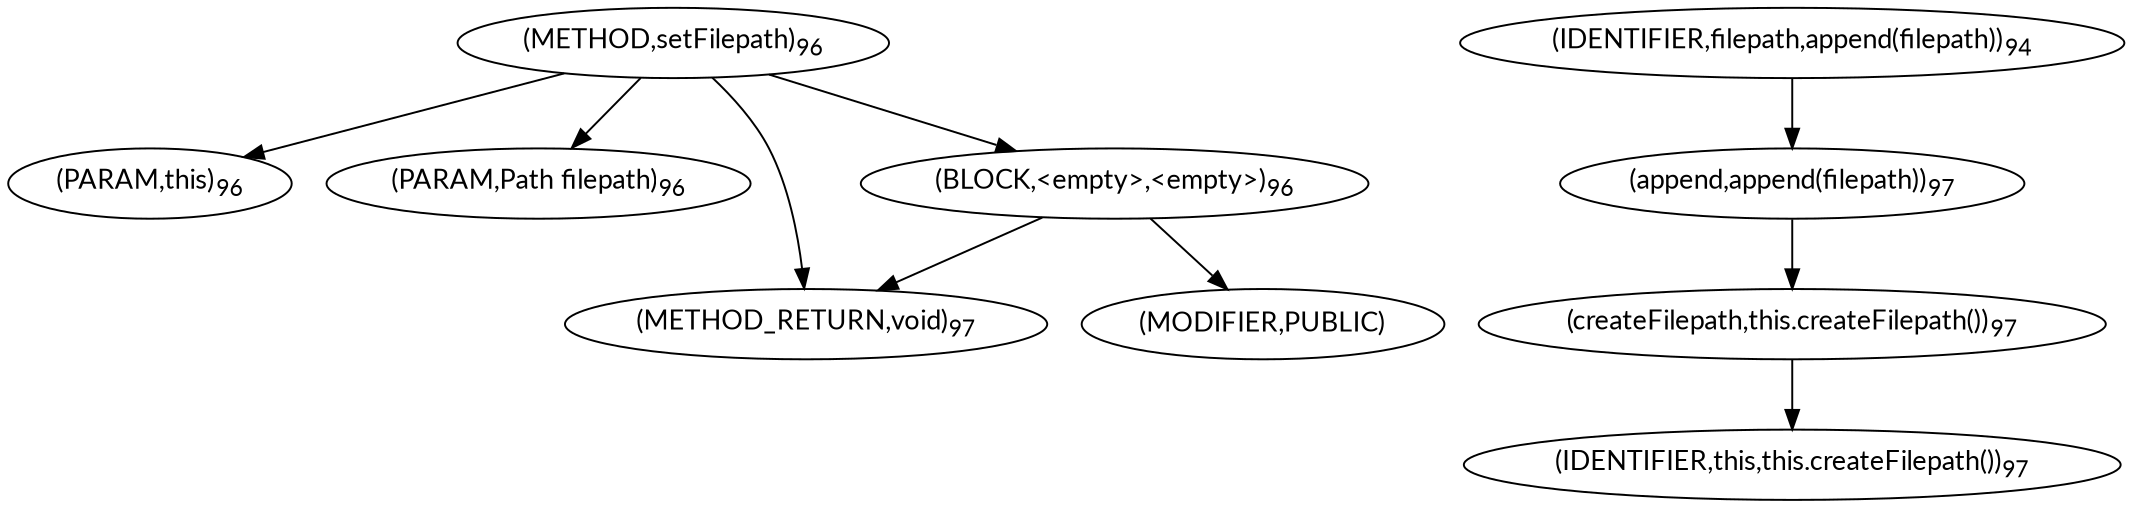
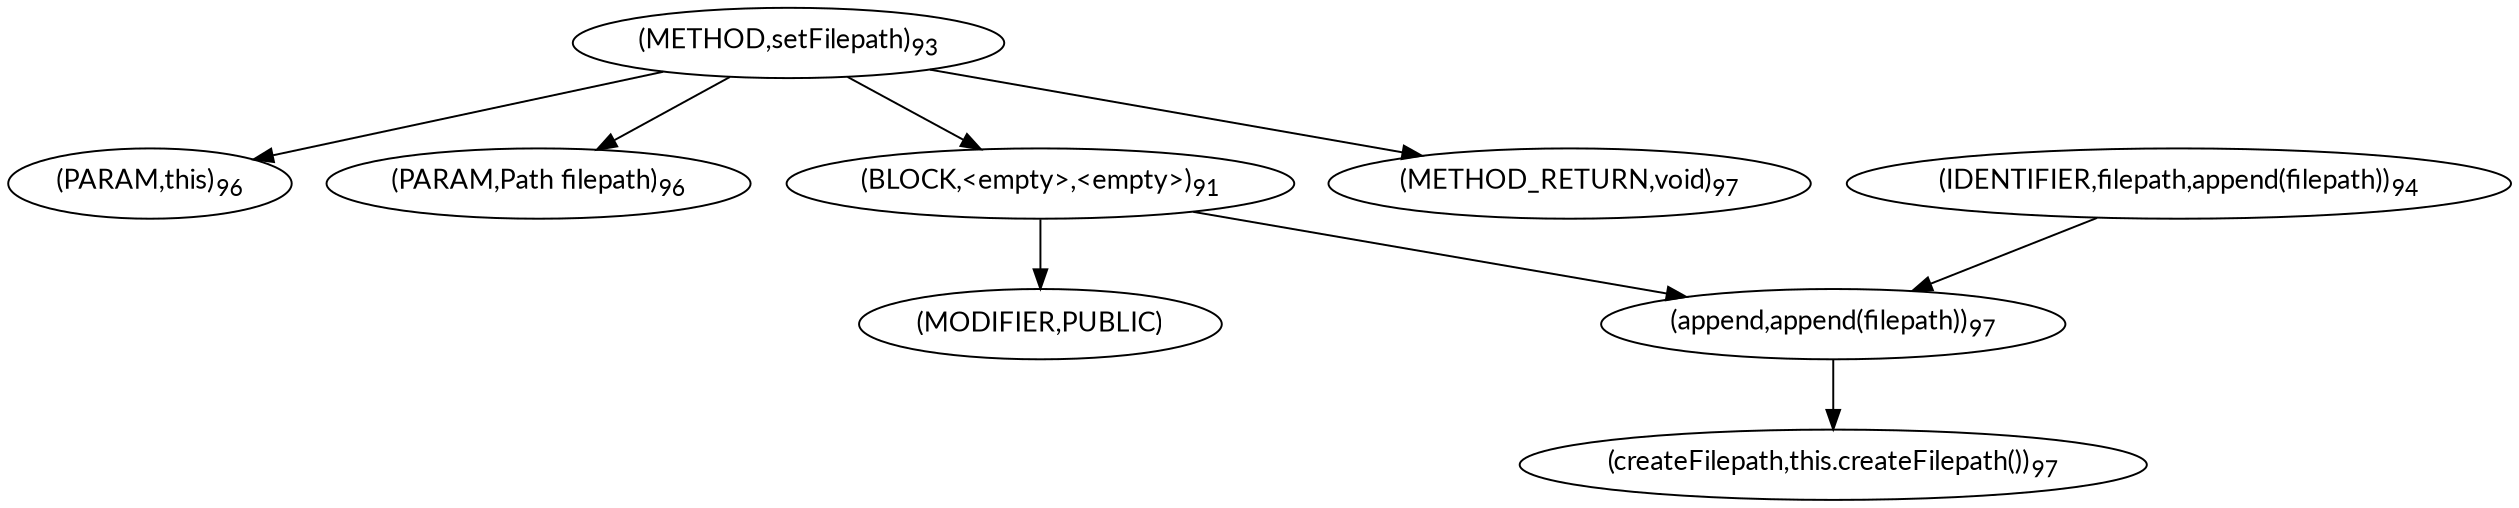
(810, 40) -> (925, 40)
(1281, 181) -> (1206, 181)
(969, 250) -> (1430, 253)
(1792, 465) -> none
